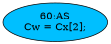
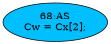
(55, 22) -> (55, 22)
